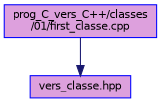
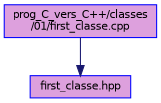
(80, 87) -> (80, 87)
